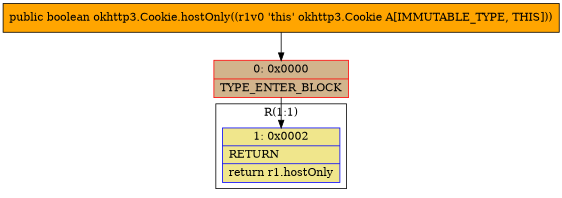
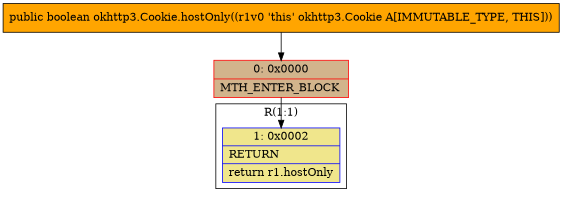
(281, 88) -> (280, 88)
